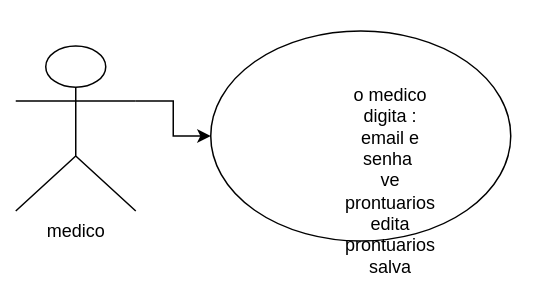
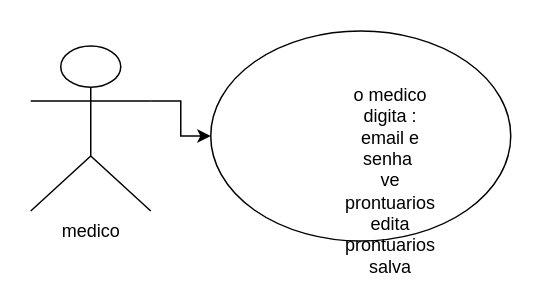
(76, 128) -> (91, 128)
